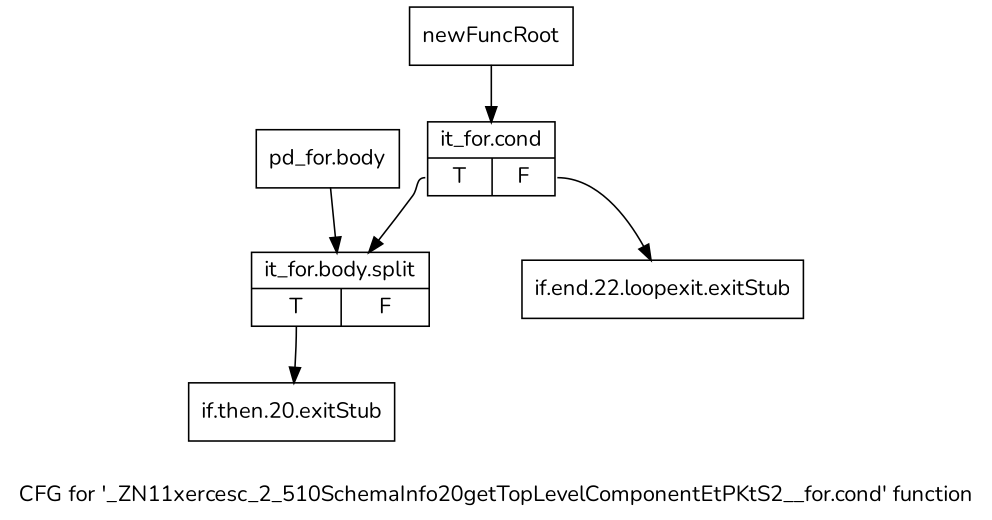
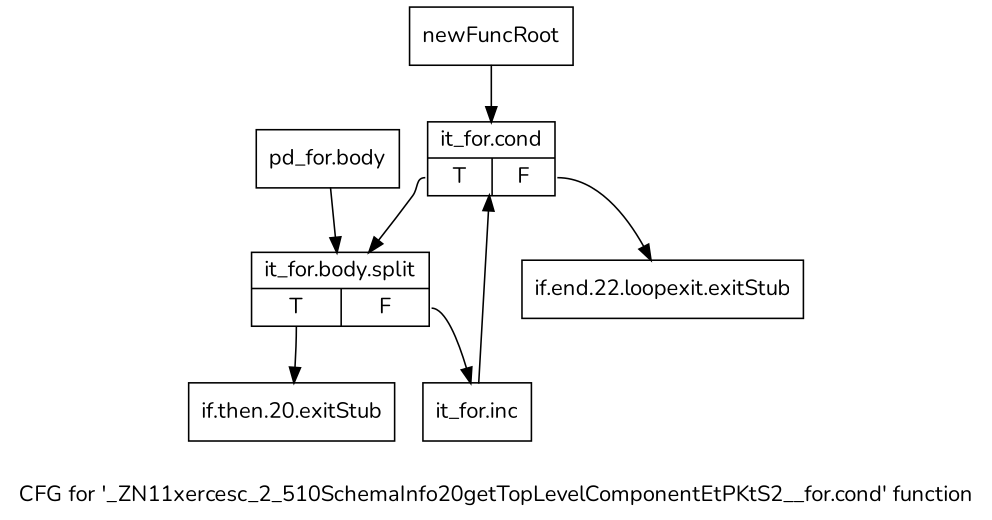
none -> (477, 412)
